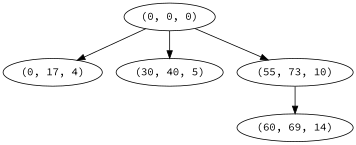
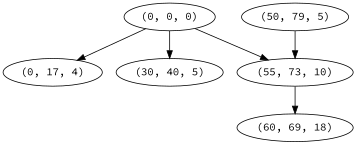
none -> (295, 17)
(295, 128) -> (295, 128)
